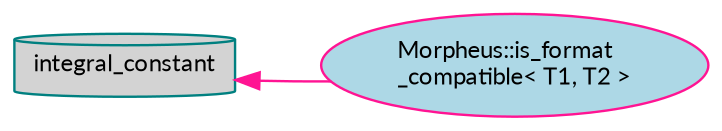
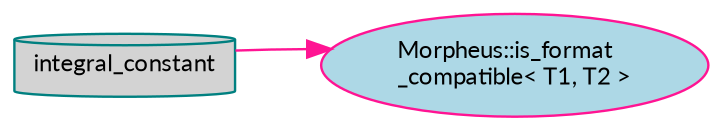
(296, 81) -> (271, 50)
